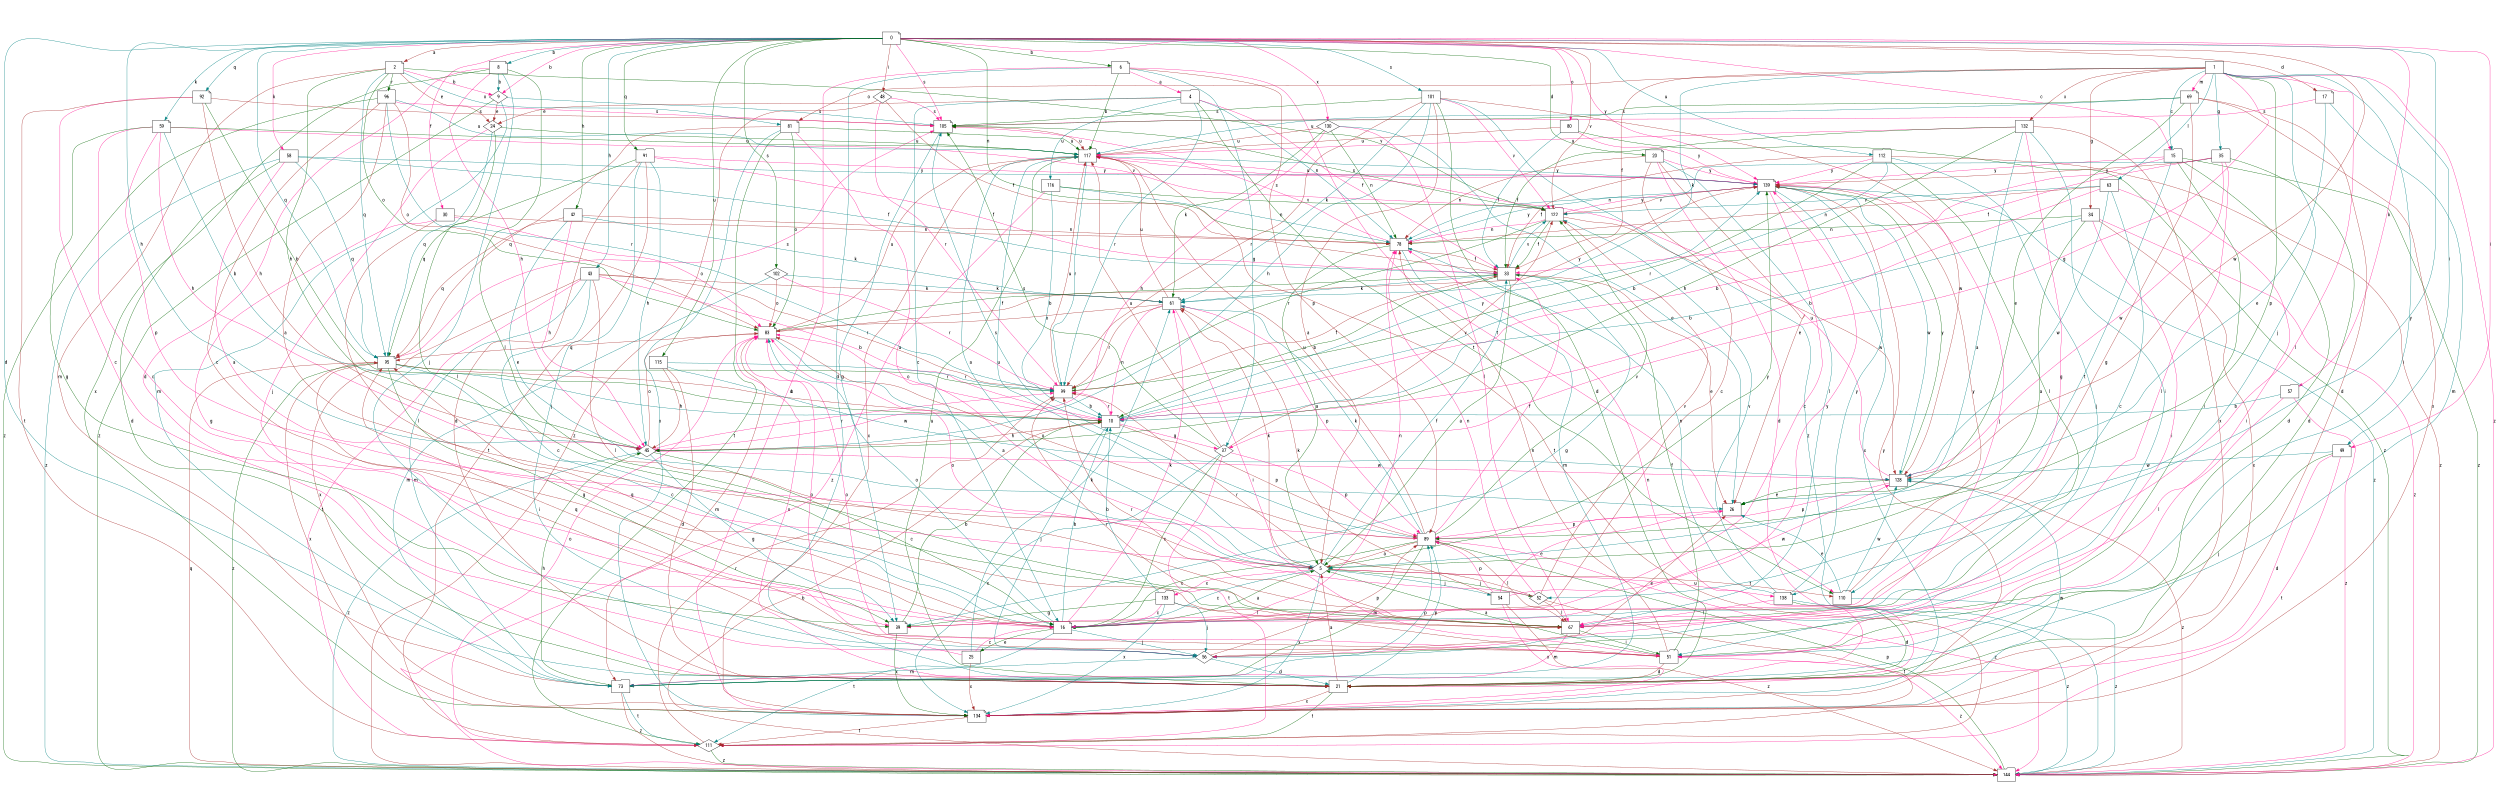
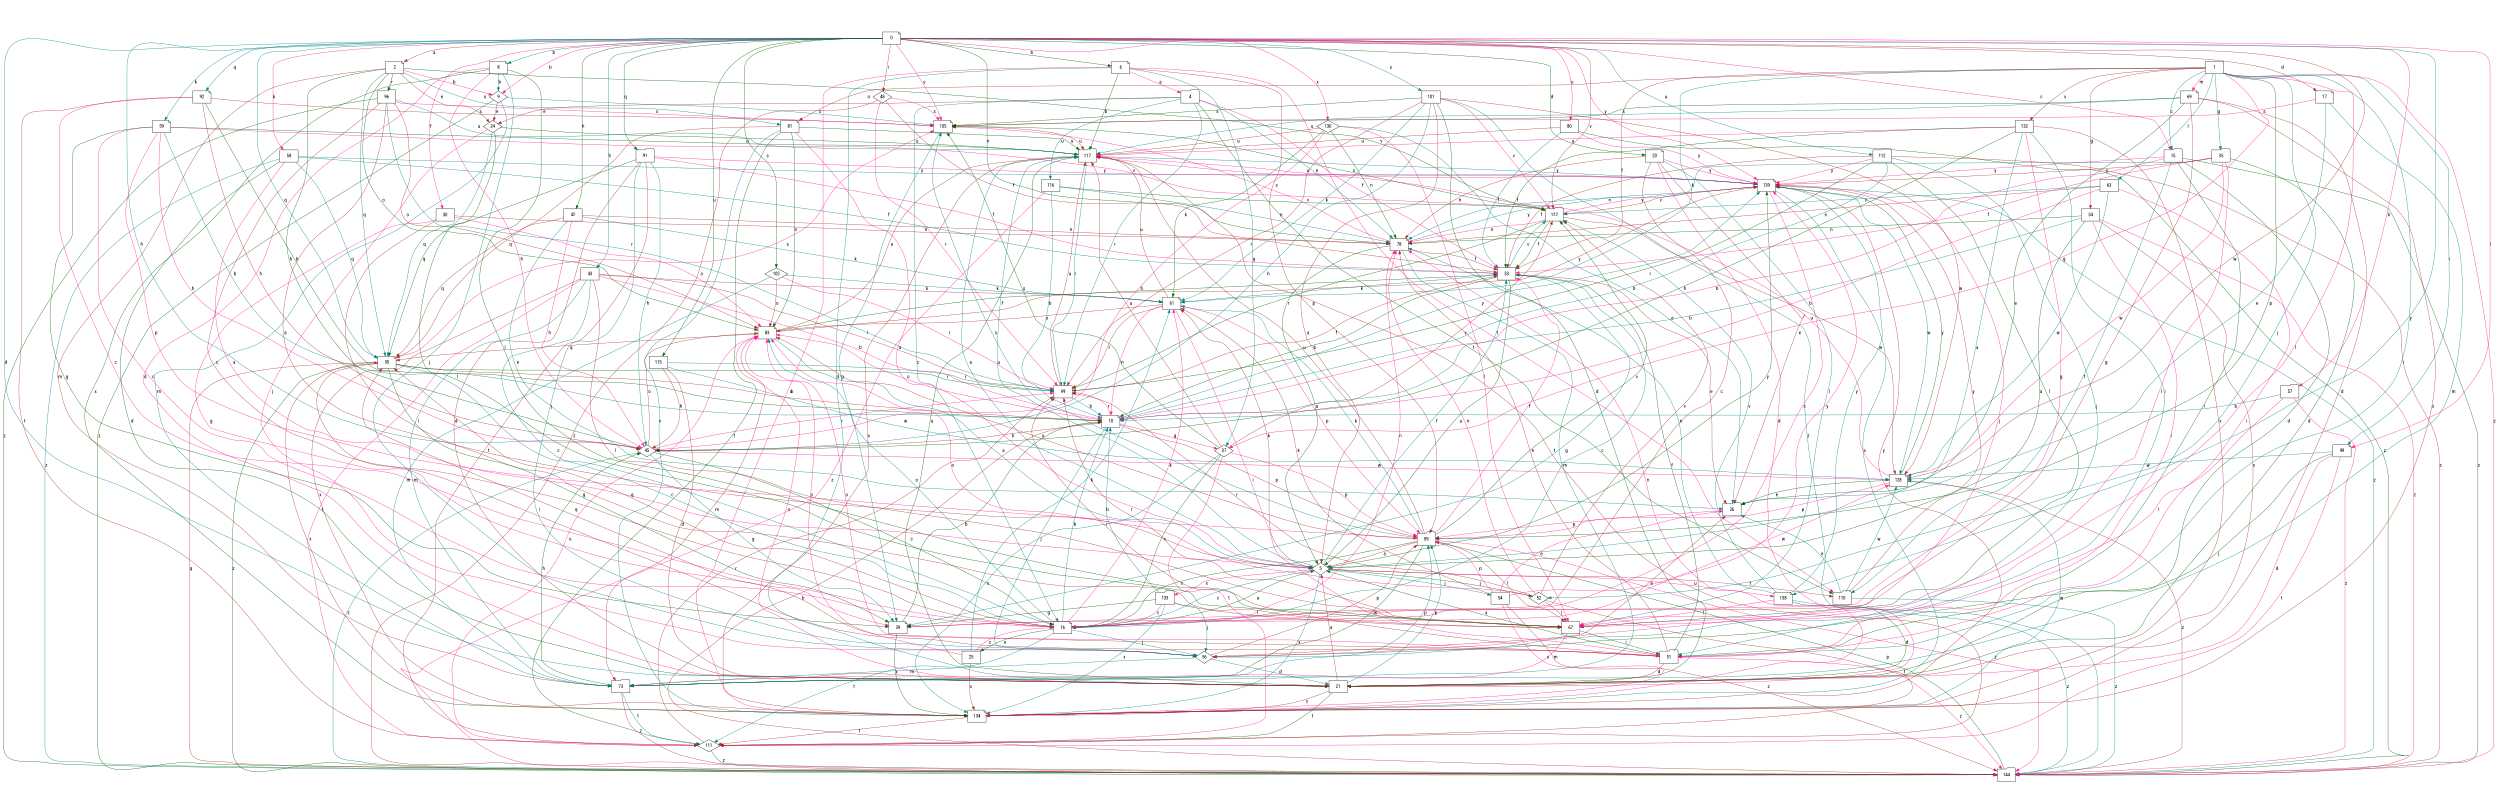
(1616, 614) -> (1490, 550)
